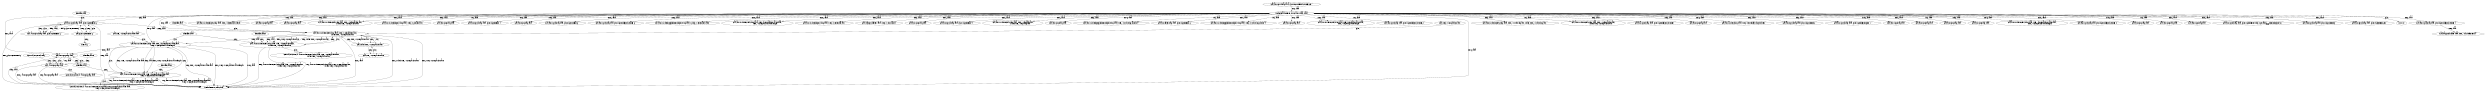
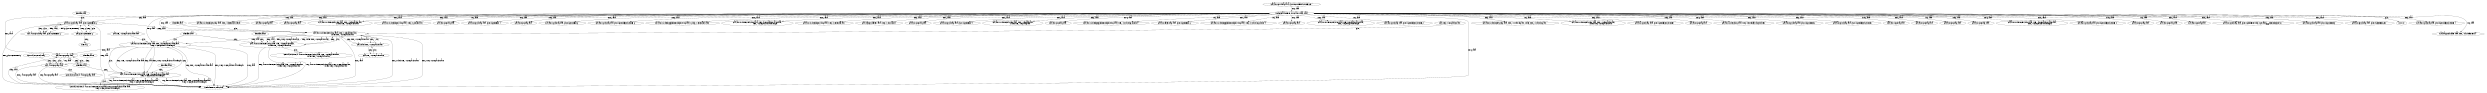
(1853, 23) -> (1853, 23)
(2447, 28) -> (1897, 14)
